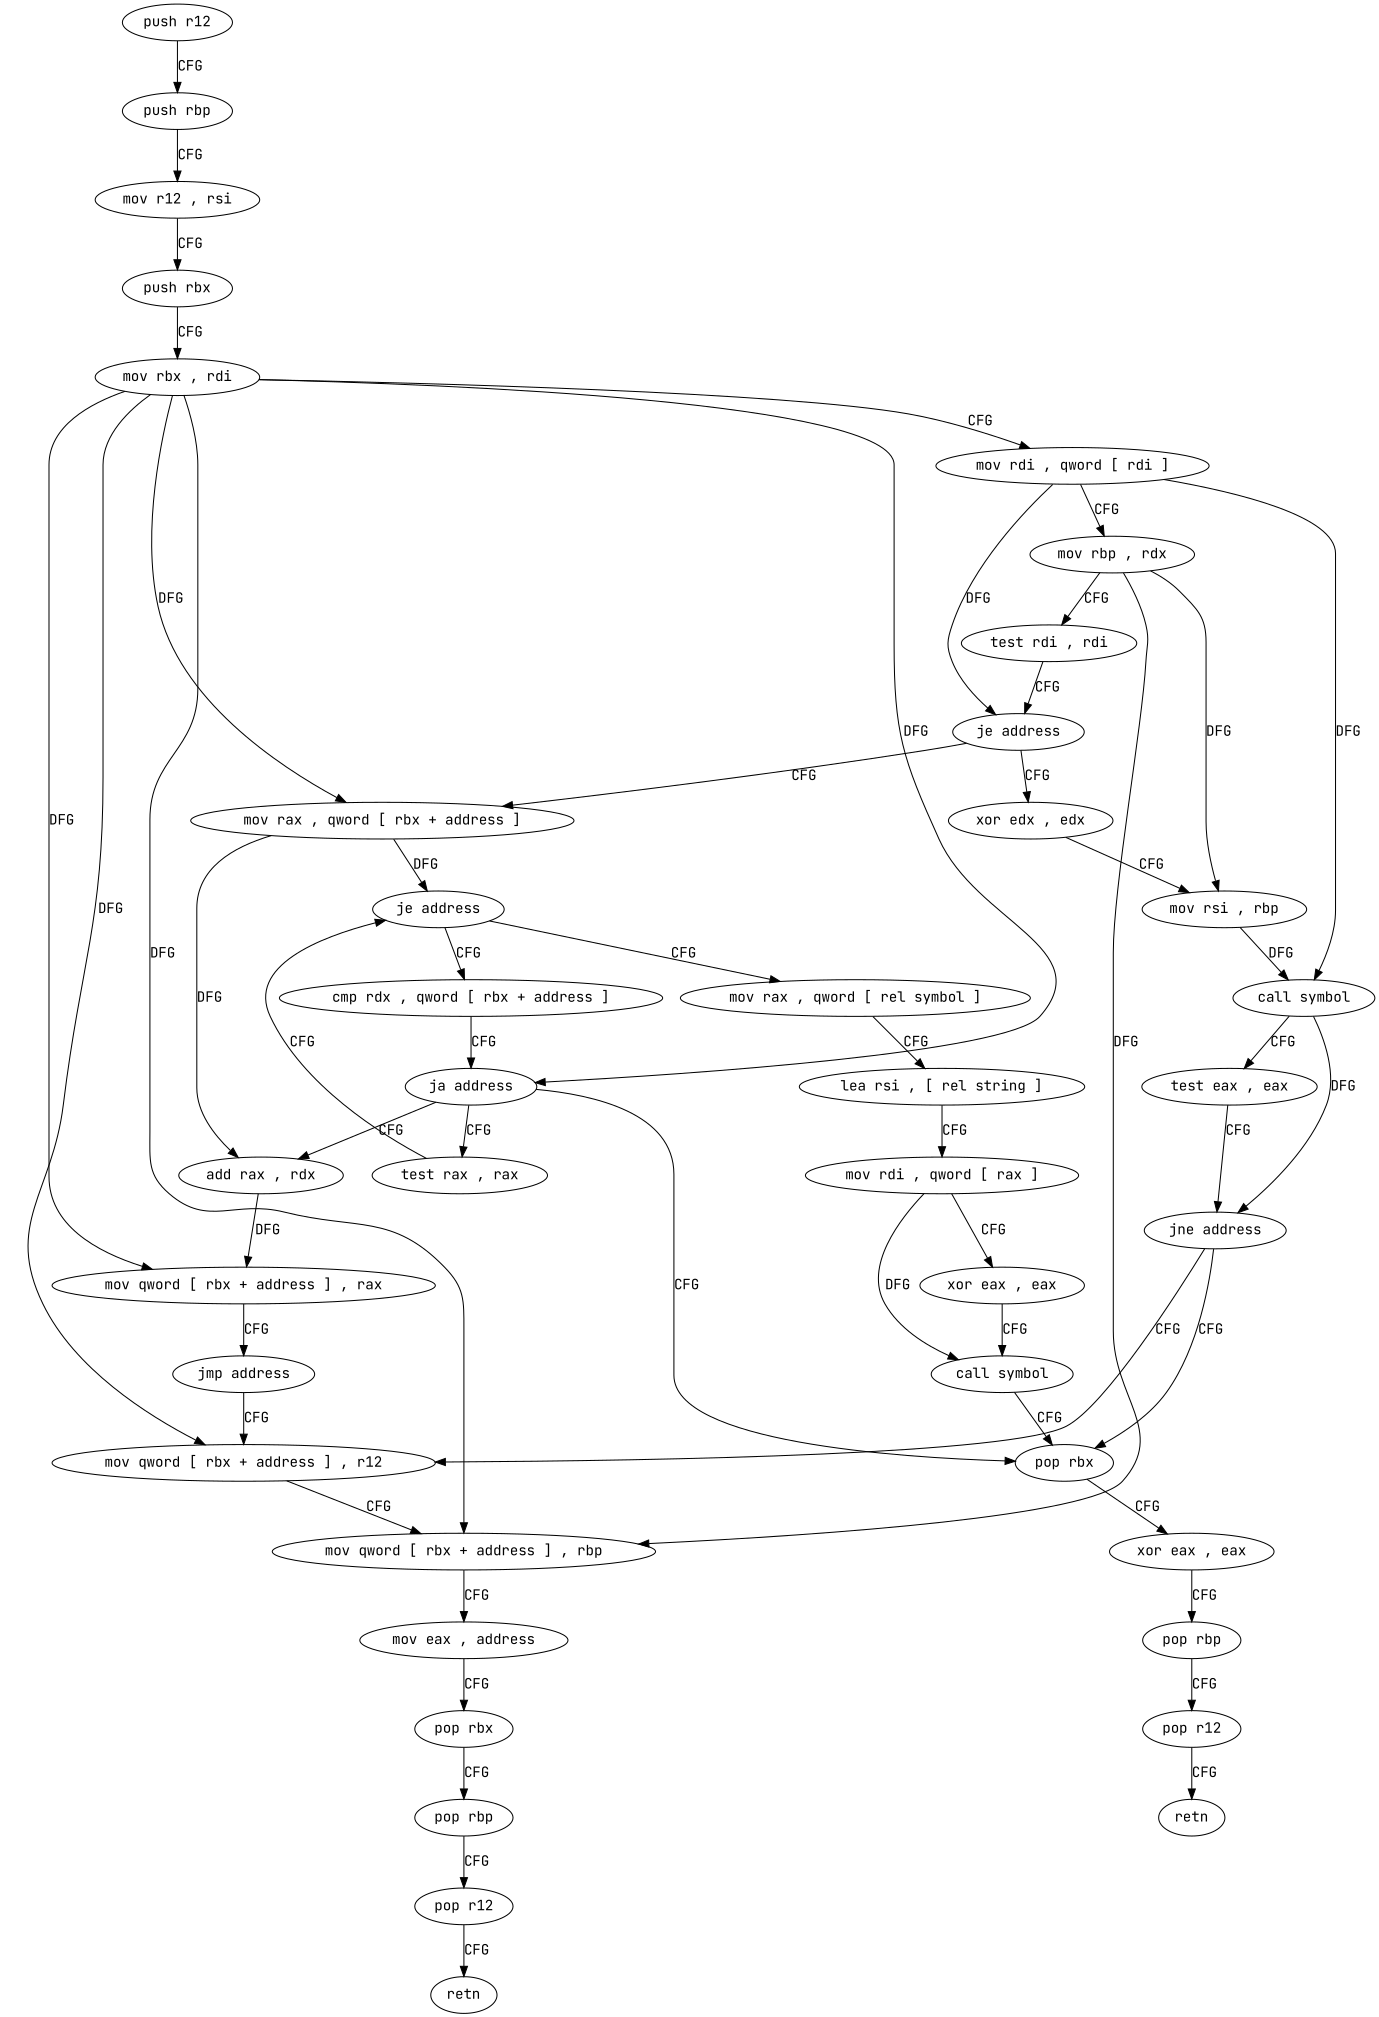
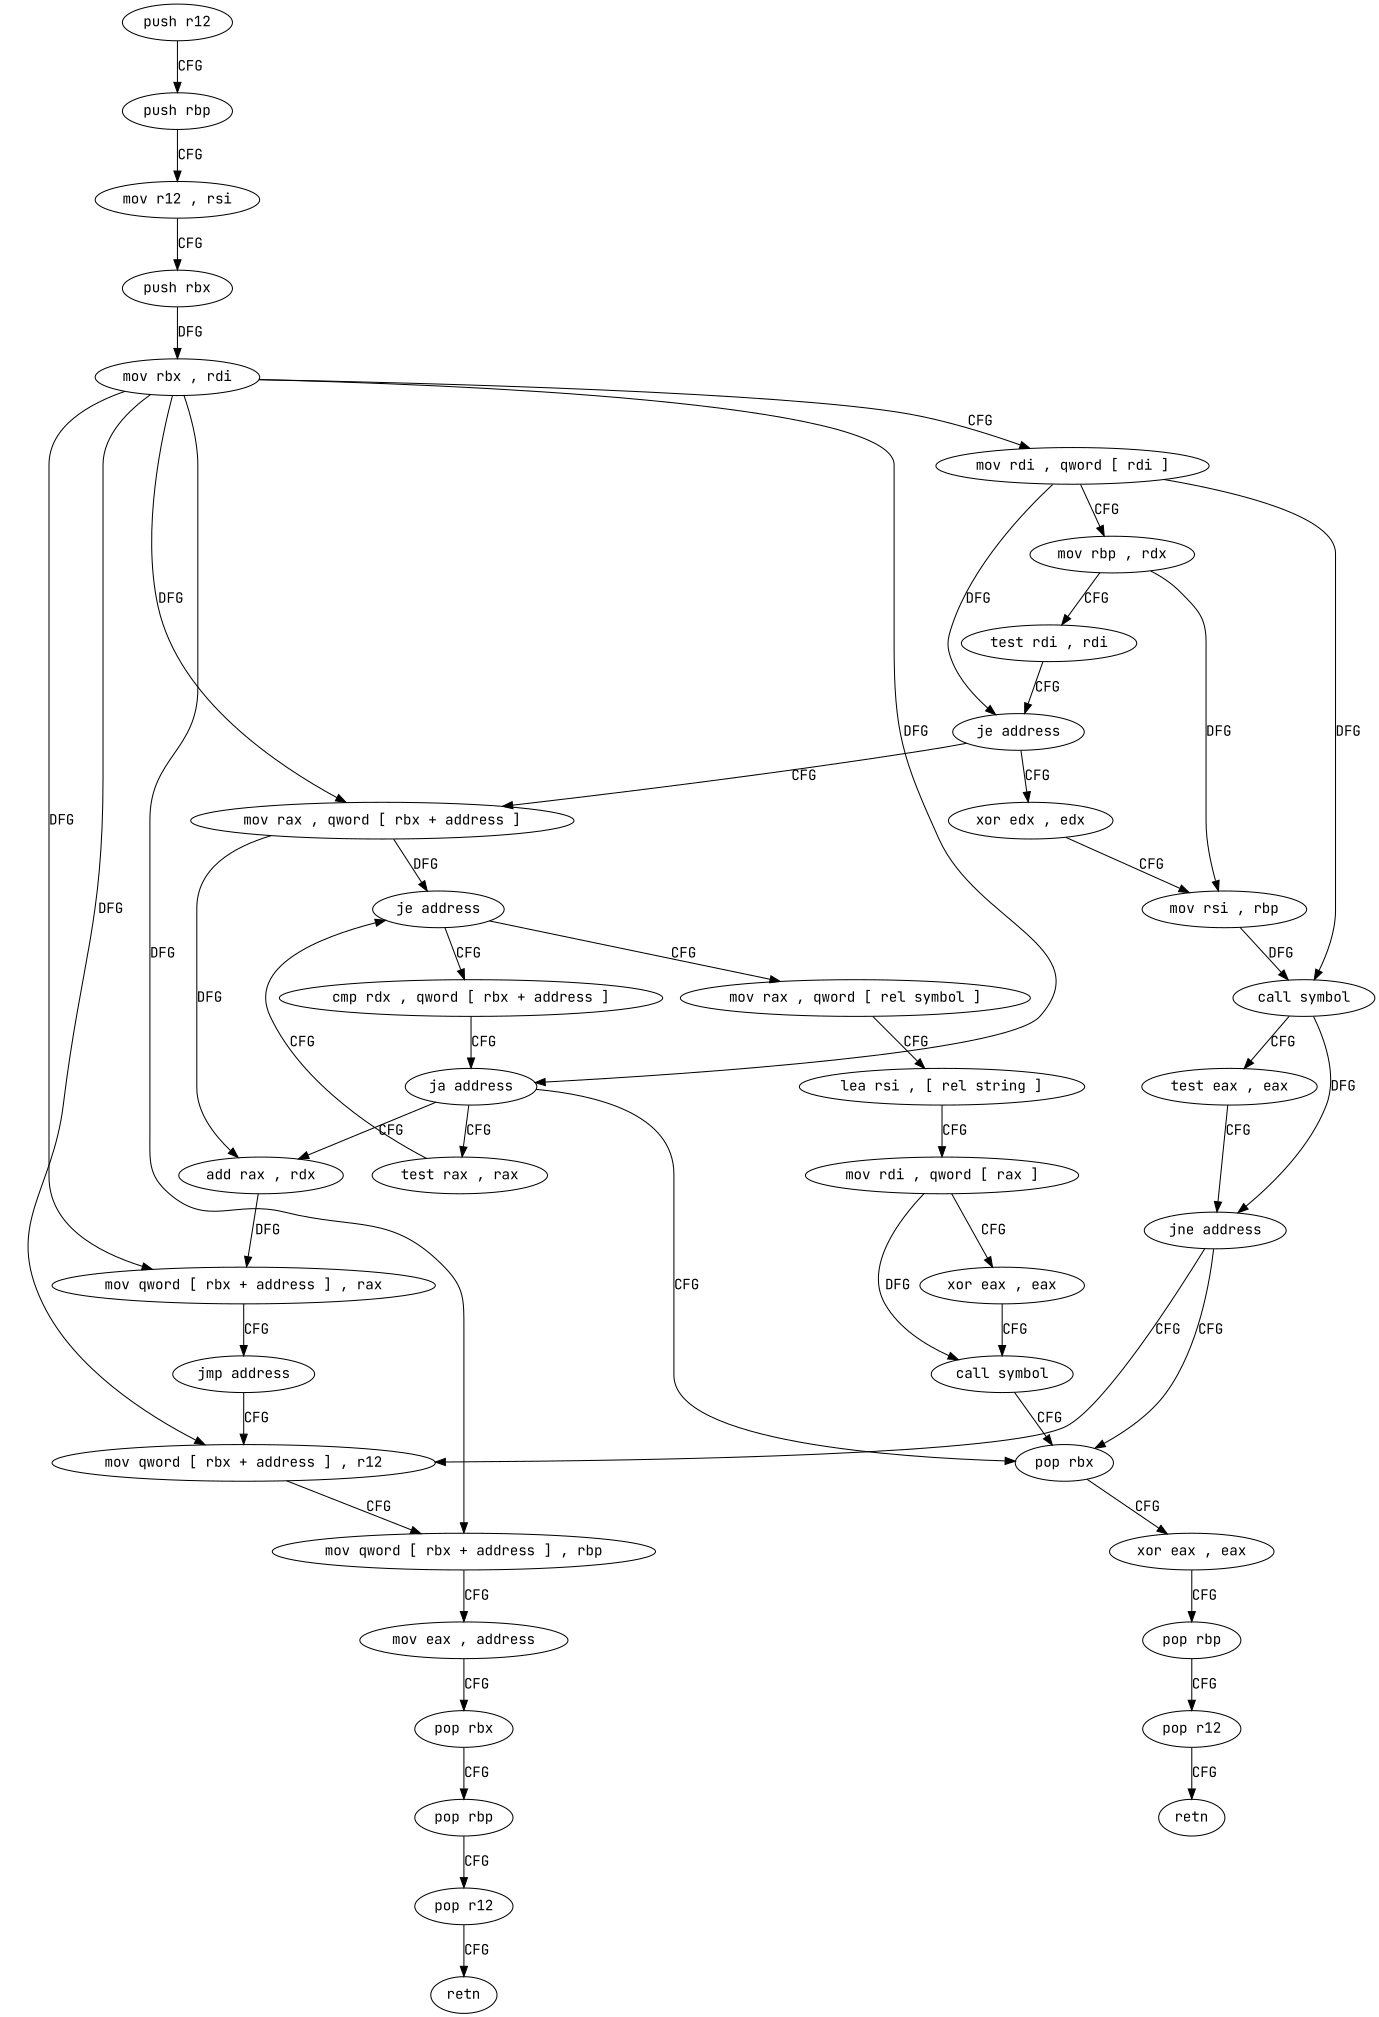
(190, 333) -> (190, 333)
(1113, 1268) -> none
